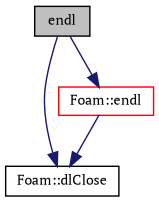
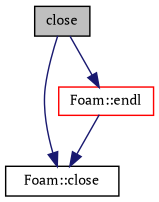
(62, 21) -> (62, 21)
(62, 181) -> (62, 181)
